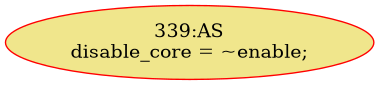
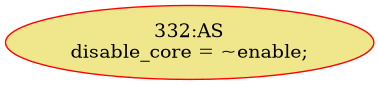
(190, 42) -> (190, 42)
